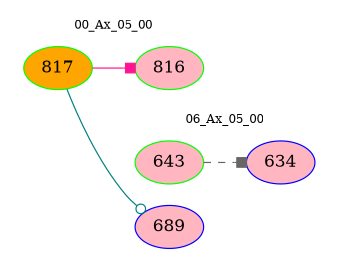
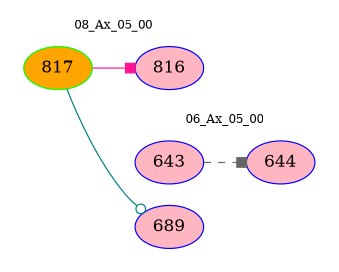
(114, 26) -> (114, 26)
(169, 68) -> (169, 68)
(169, 162) -> (169, 162)
(281, 162) -> (281, 162)
